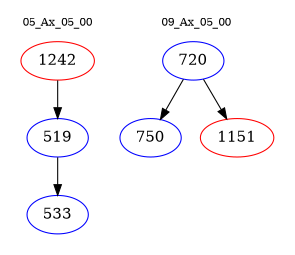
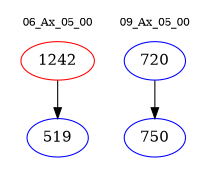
(58, 23) -> (58, 23)
(237, 138) -> none
(58, 215) -> none
